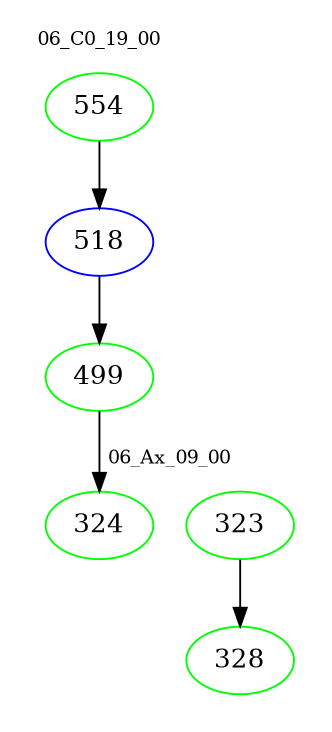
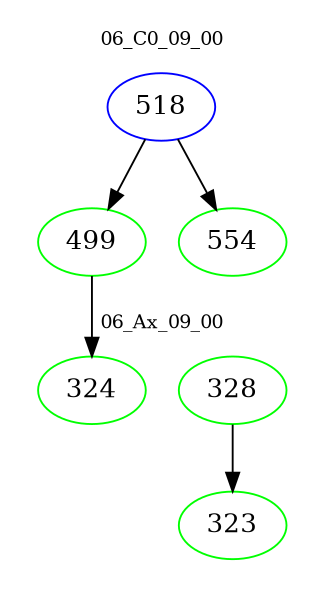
(99, 40) -> (162, 40)
(99, 165) -> (192, 166)
(240, 584) -> (233, 449)
